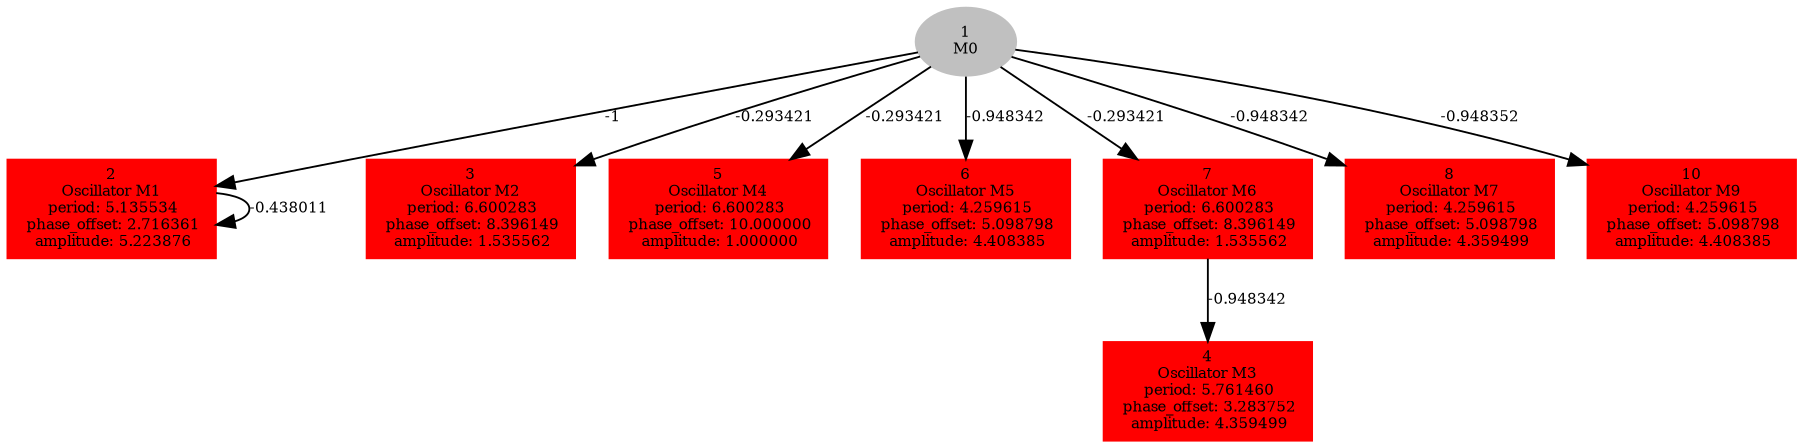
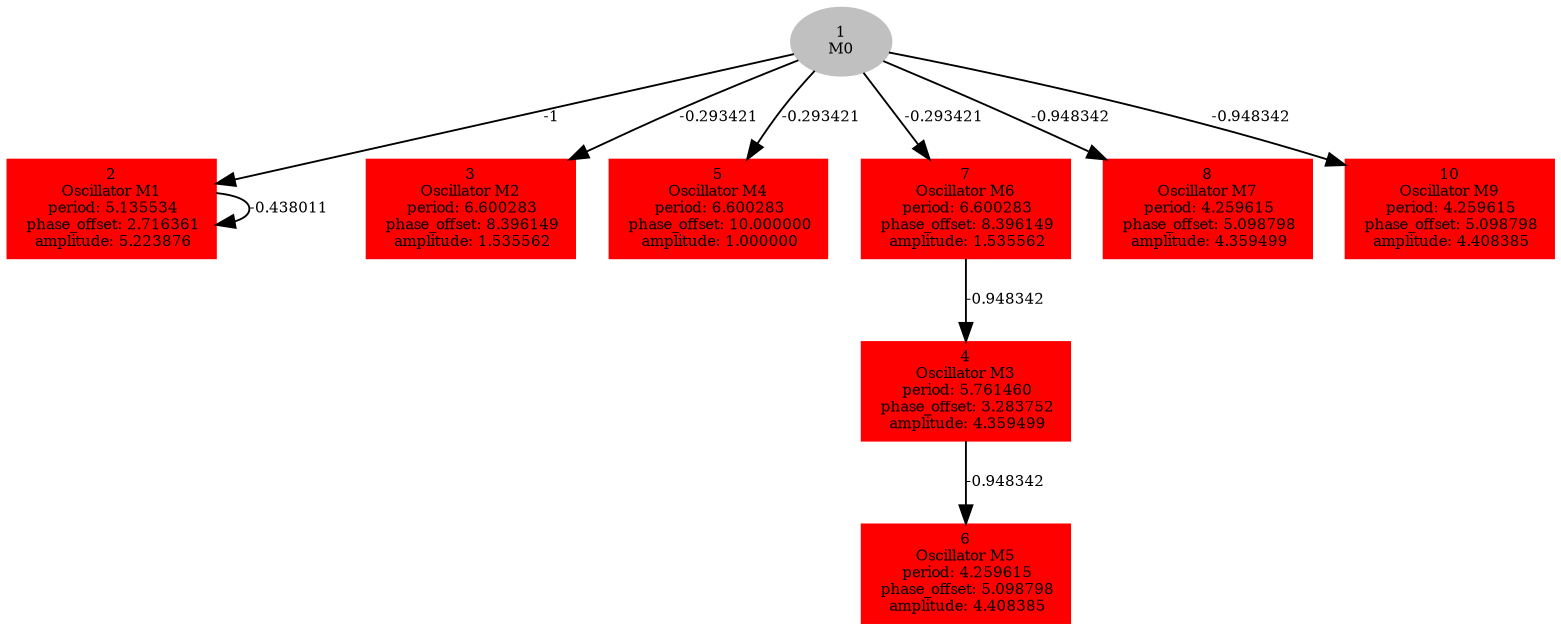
(966, 109) -> (966, 473)
(1482, 118) -> (1253, 118)
